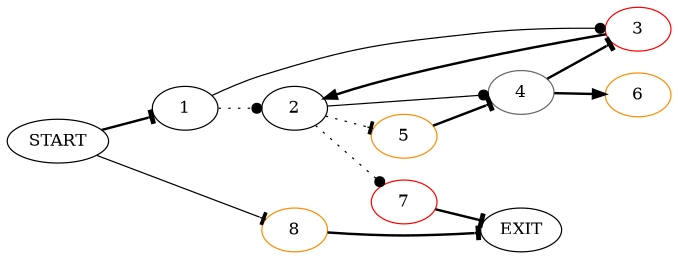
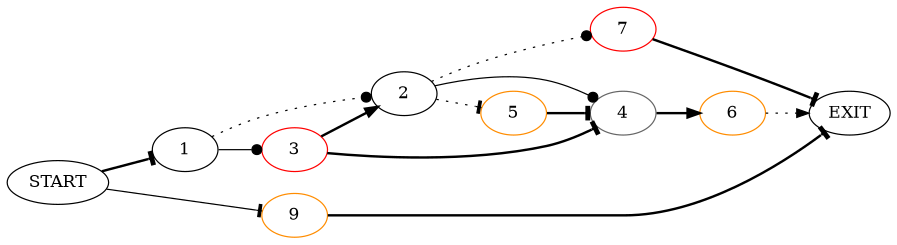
(577, 62) -> (461, 156)
none -> (781, 113)
(295, 230) -> (295, 215)
